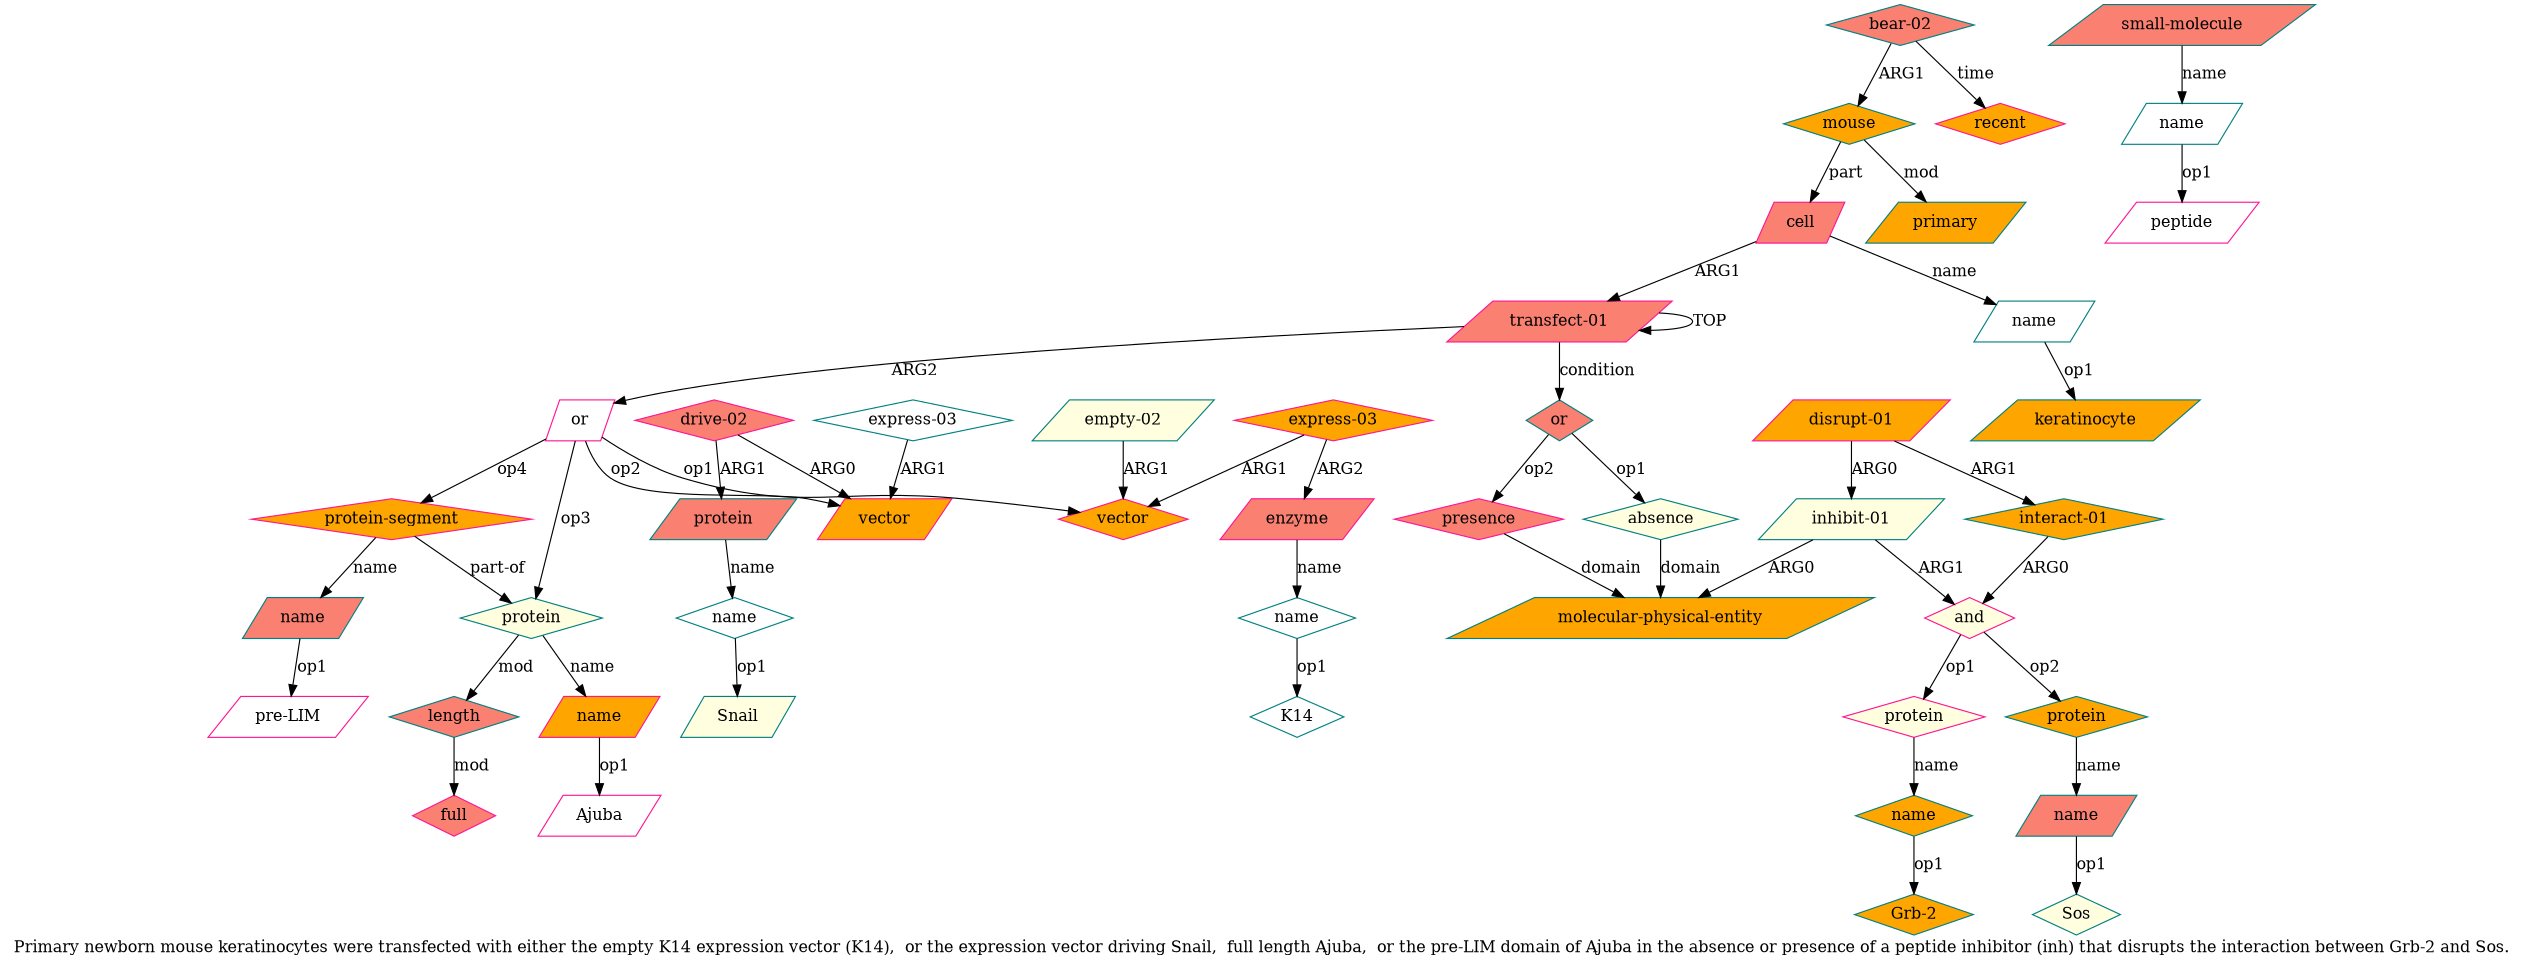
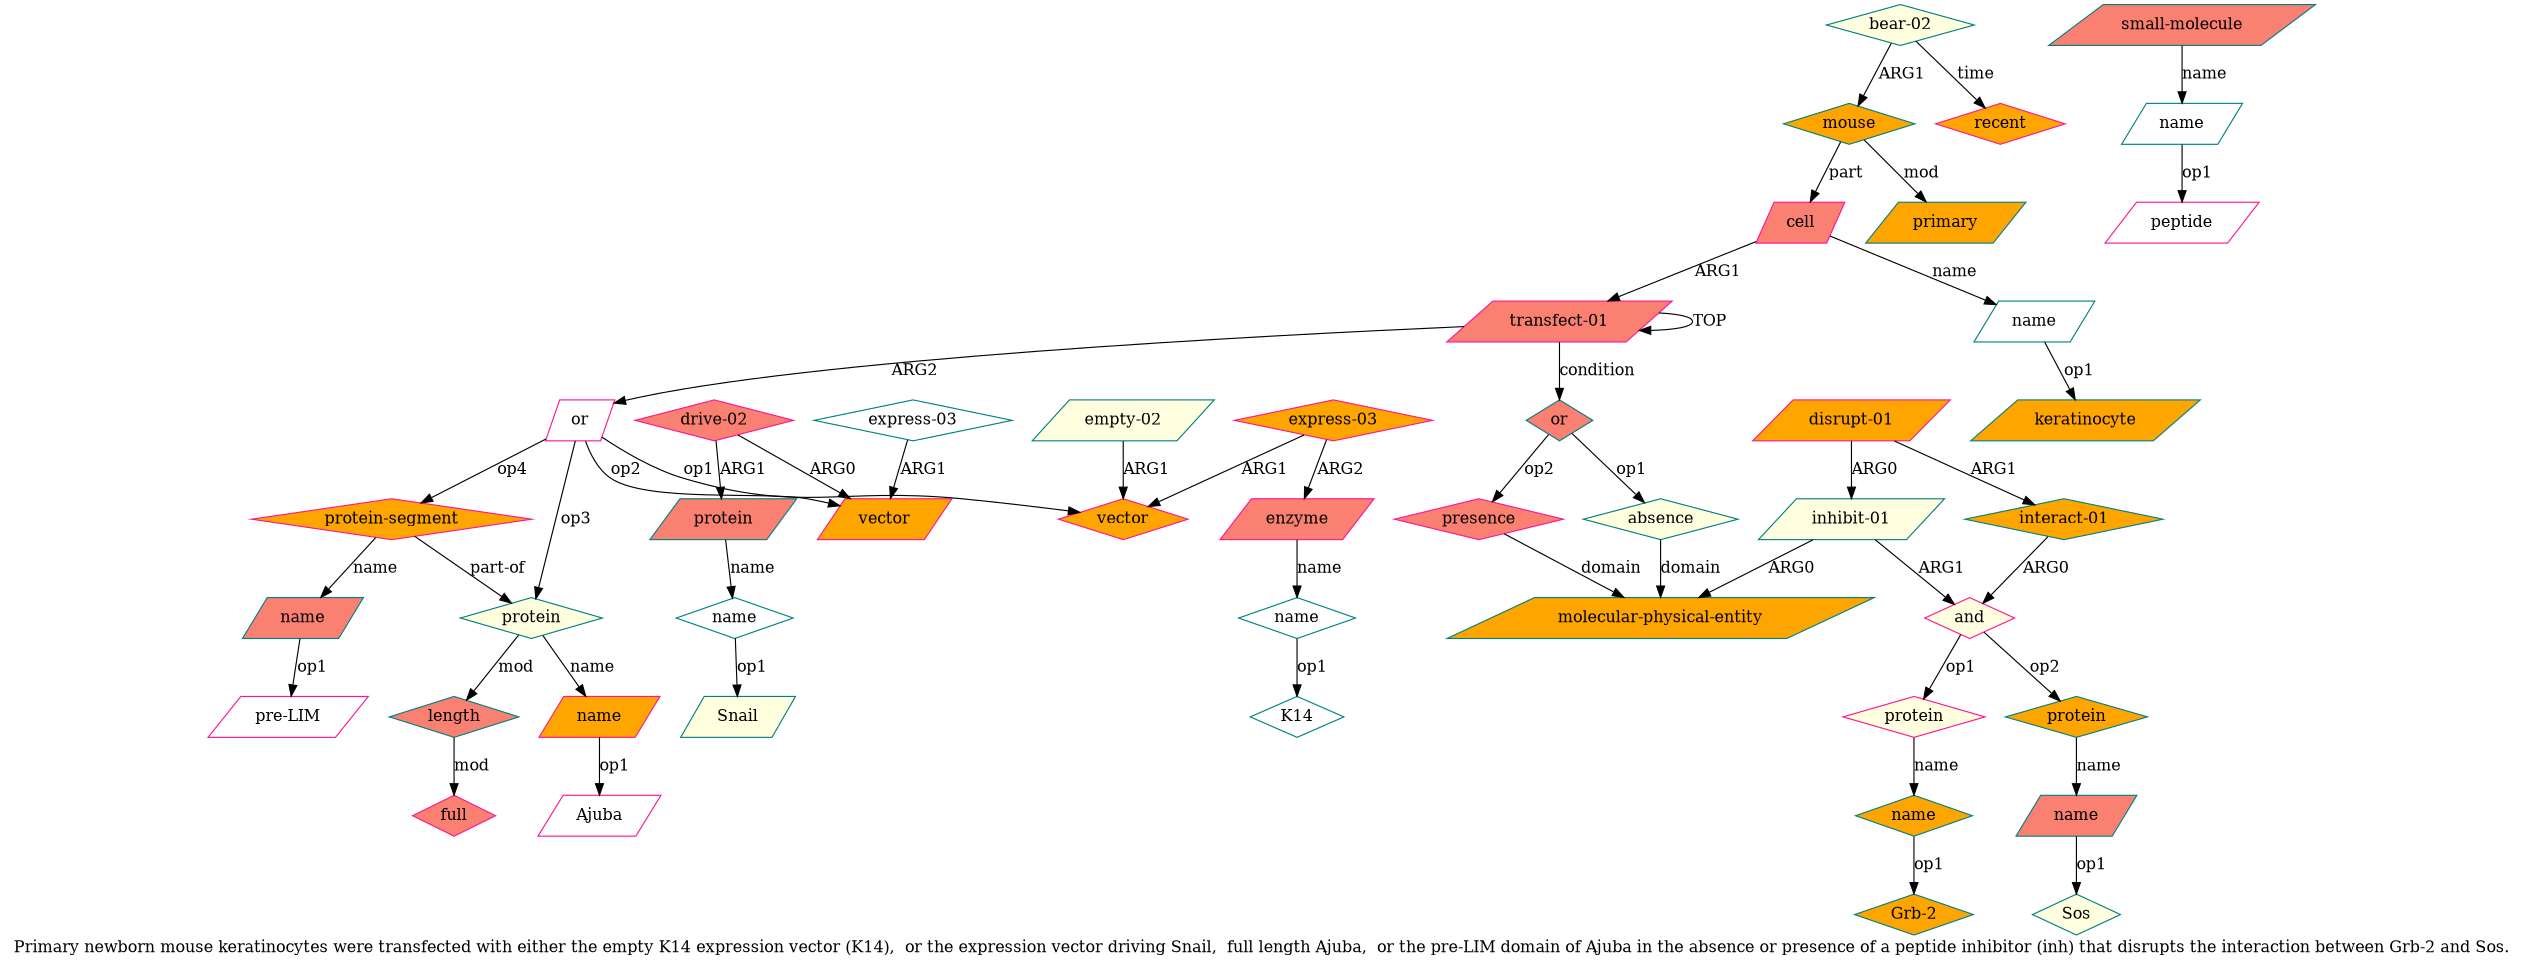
(1900, 25) -> (1900, 25)
